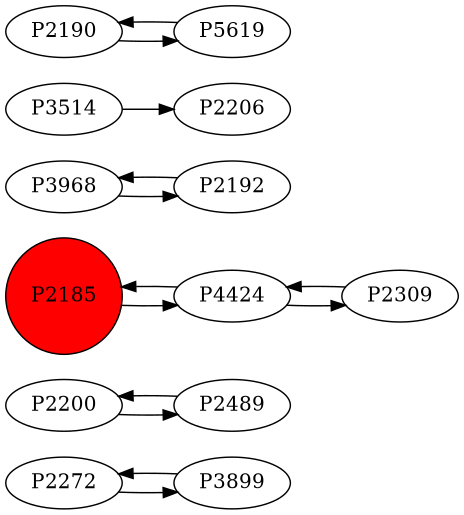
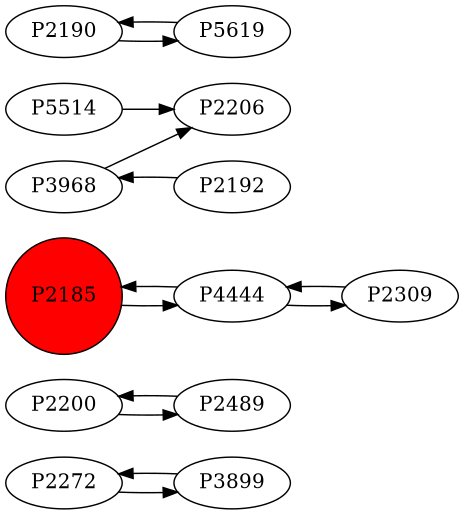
(64, 109) -> (64, 109)
(141, 197) -> (142, 151)
(232, 296) -> (232, 296)
